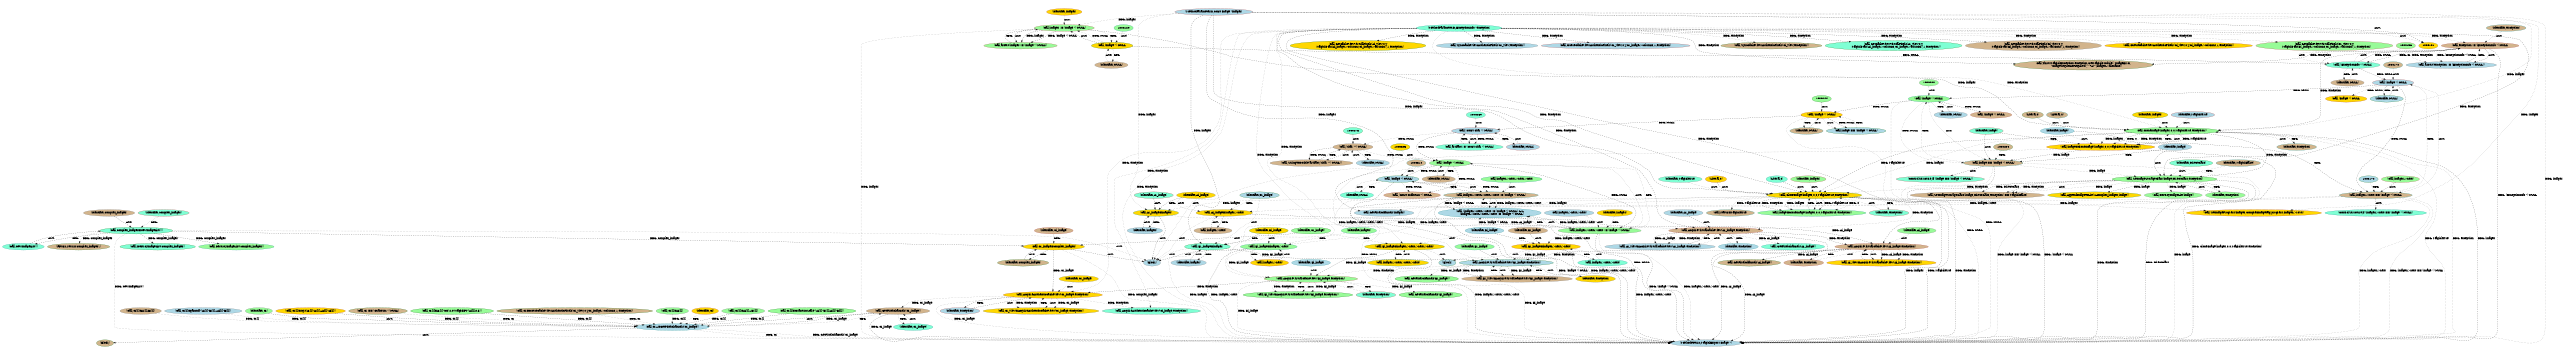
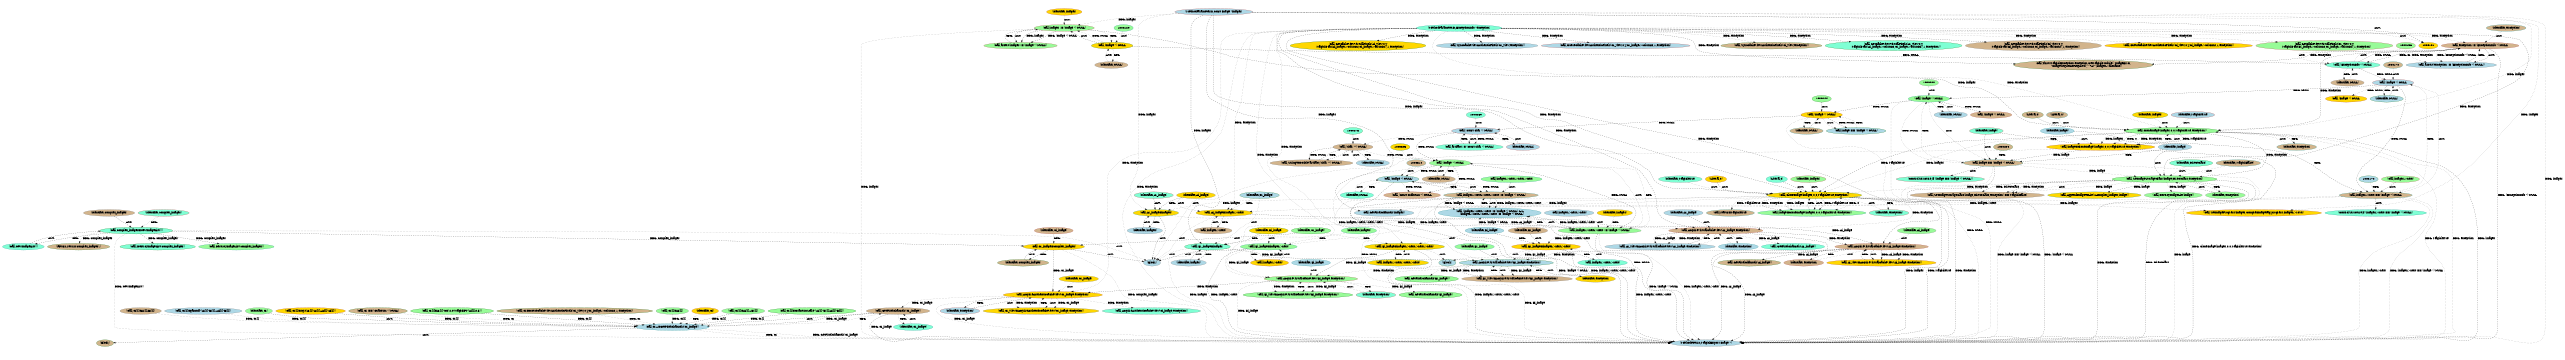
(1222, 119) -> (1251, 41)
(2210, 171) -> (2210, 171)
